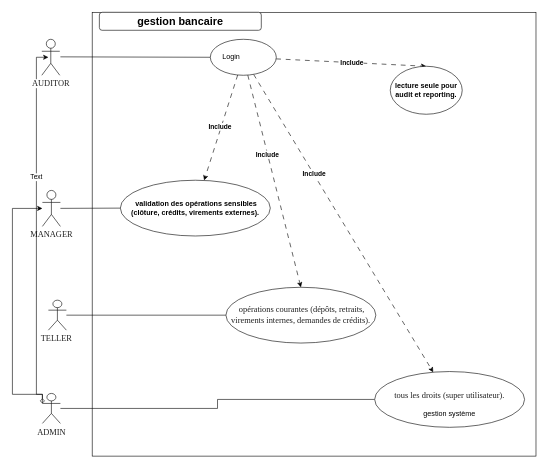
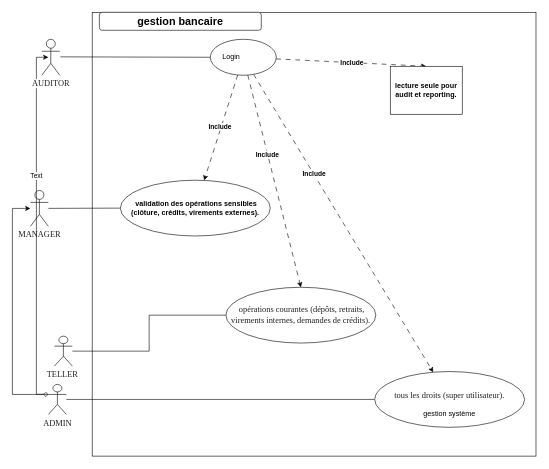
(426, 90) -> (426, 90)
(51, 209) -> (39, 209)
(57, 315) -> (63, 351)
(51, 409) -> (57, 400)
